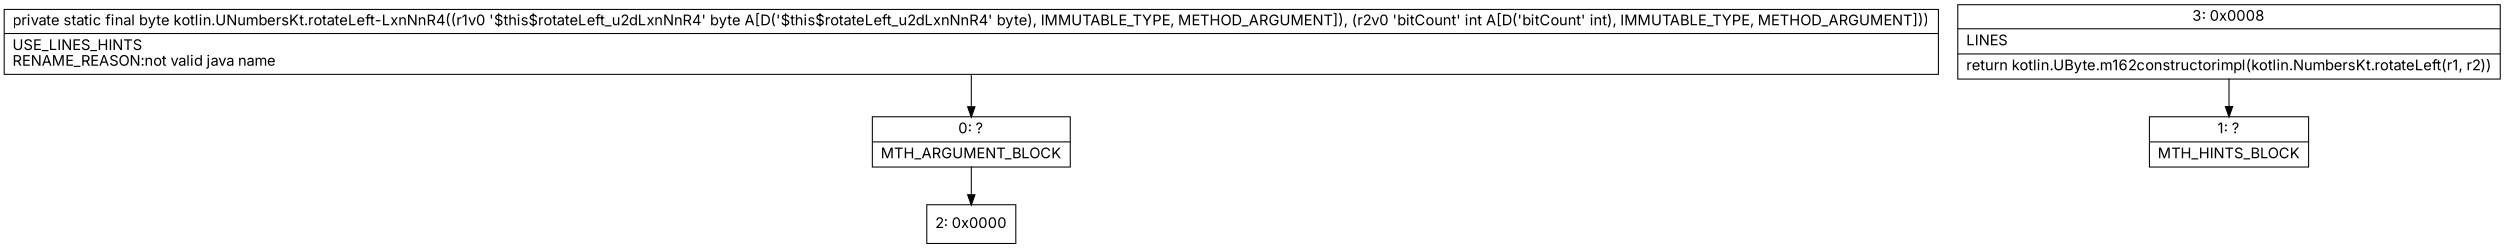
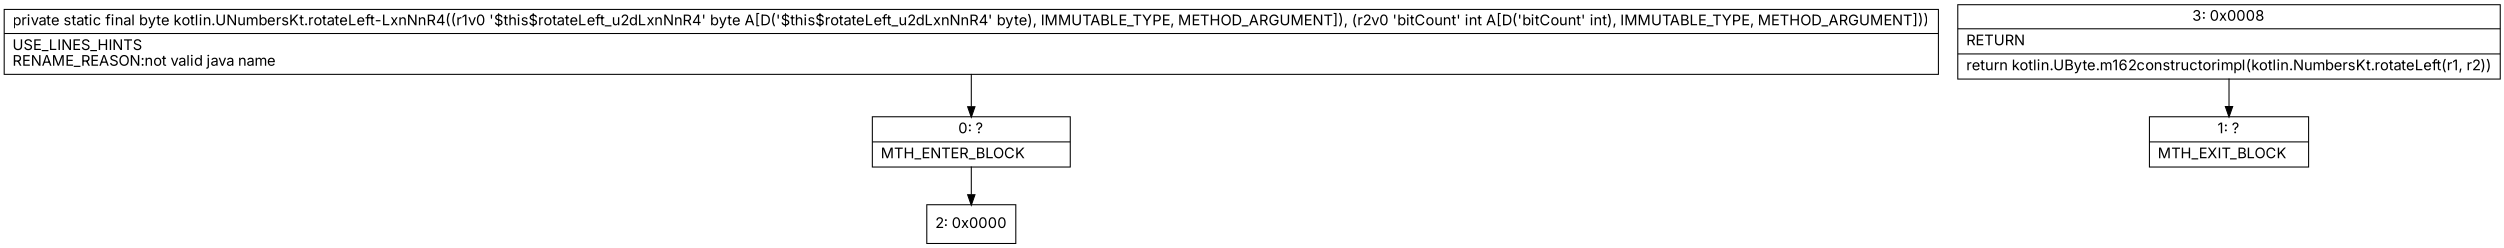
(1987, 41) -> (1996, 41)
(971, 154) -> (953, 154)
(2229, 154) -> (2223, 154)
